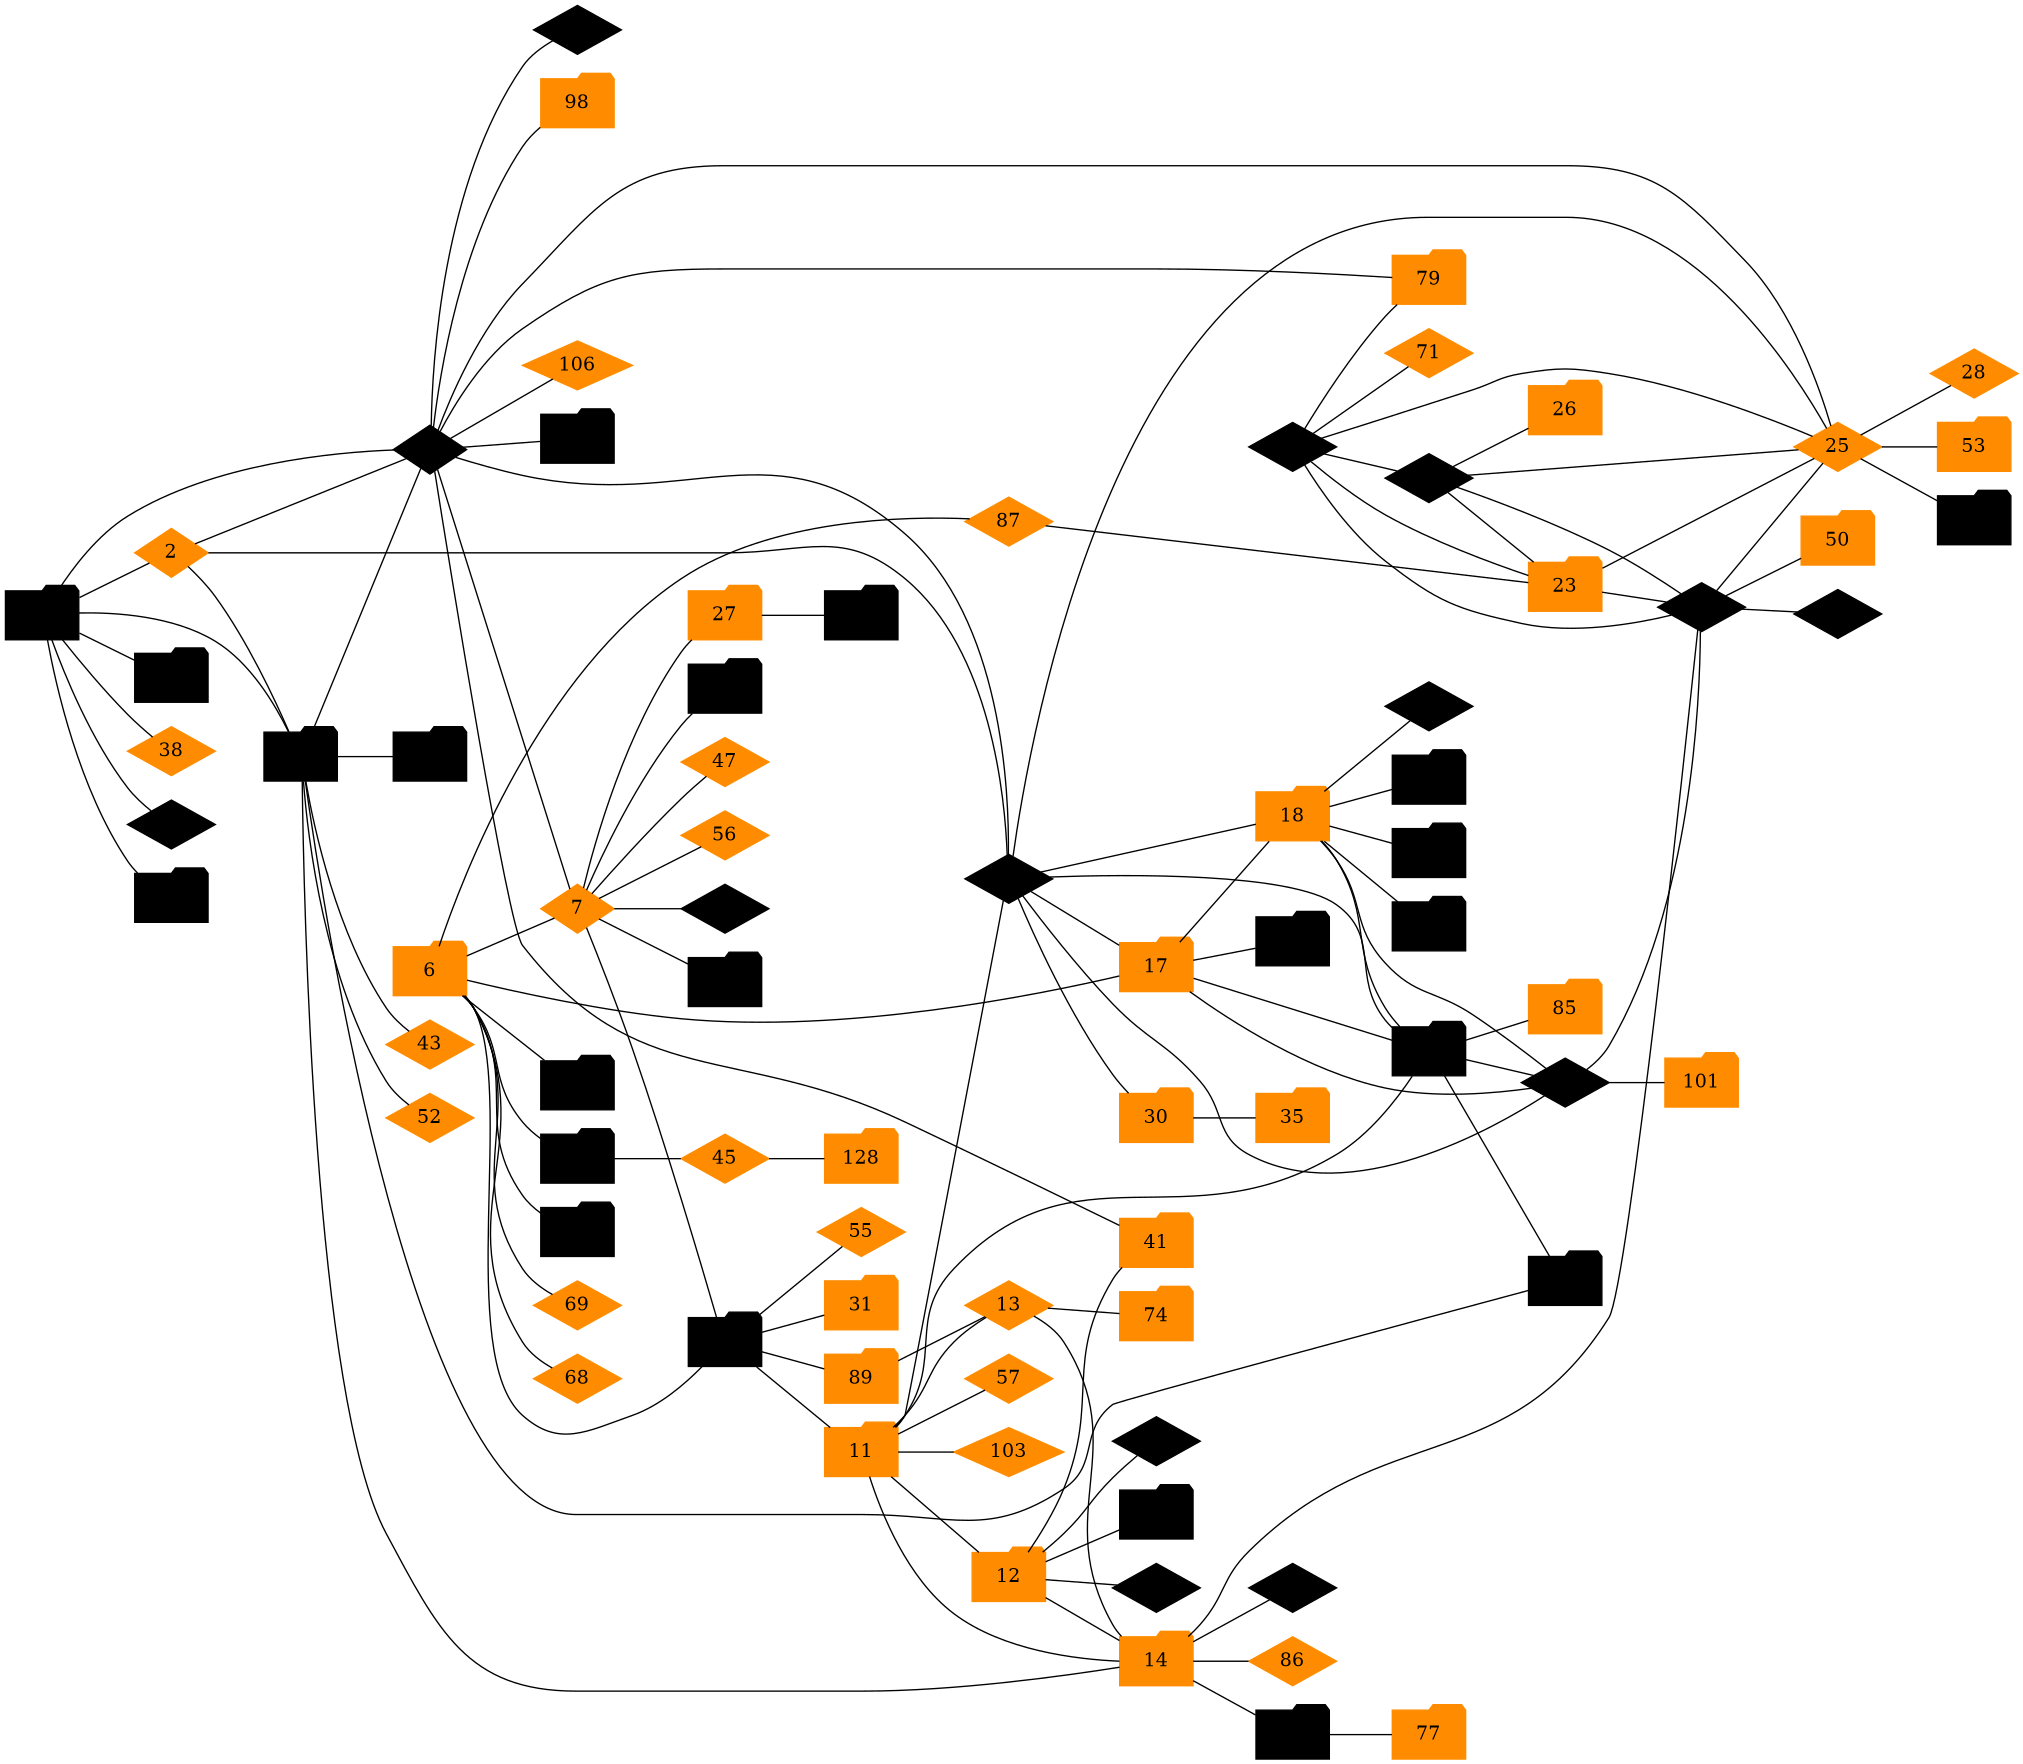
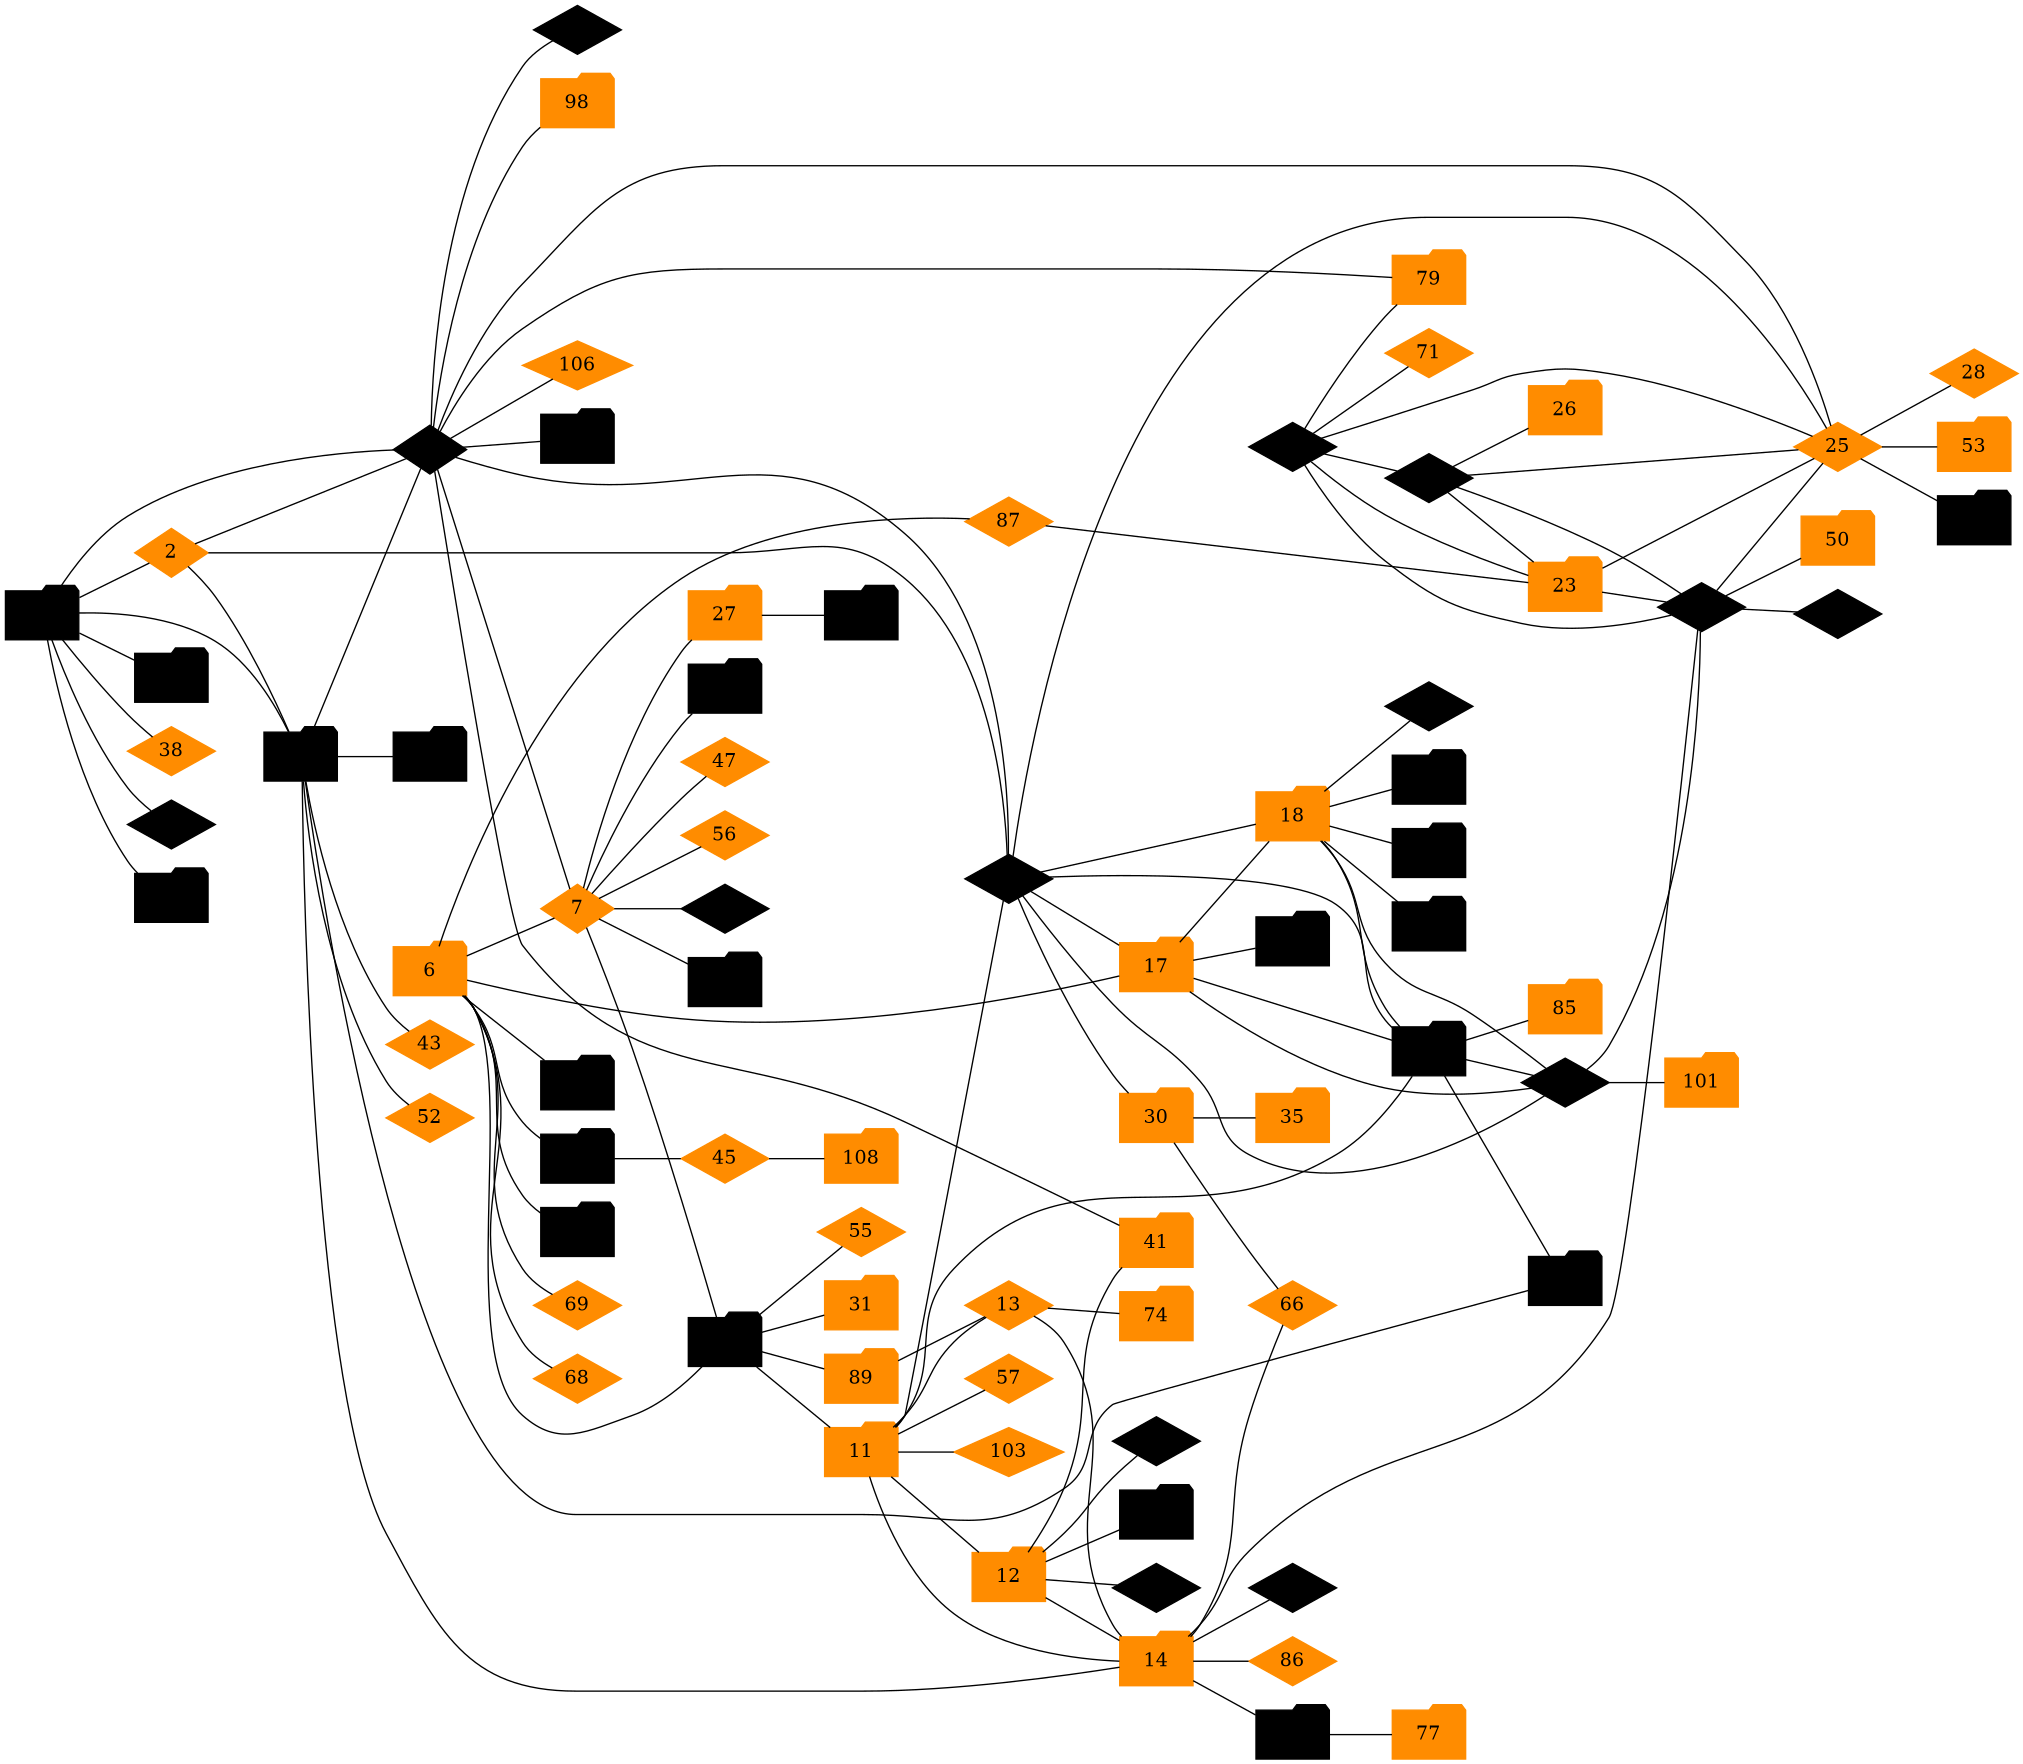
(861, 1159) -> (861, 1159)
none -> (1293, 1305)
